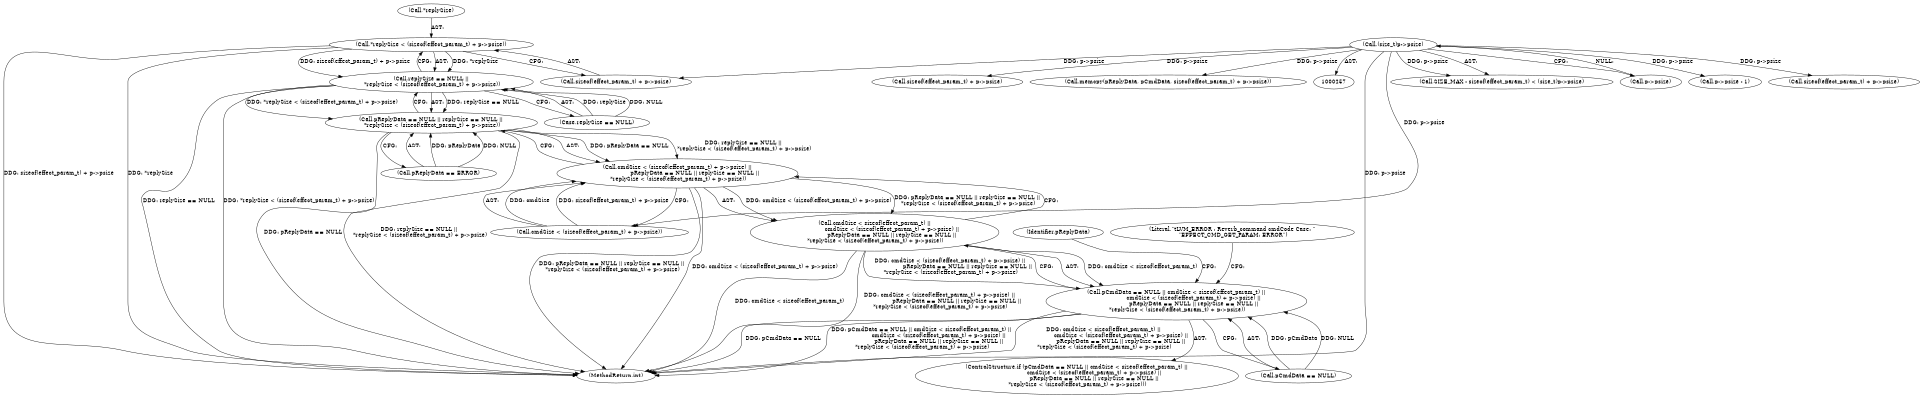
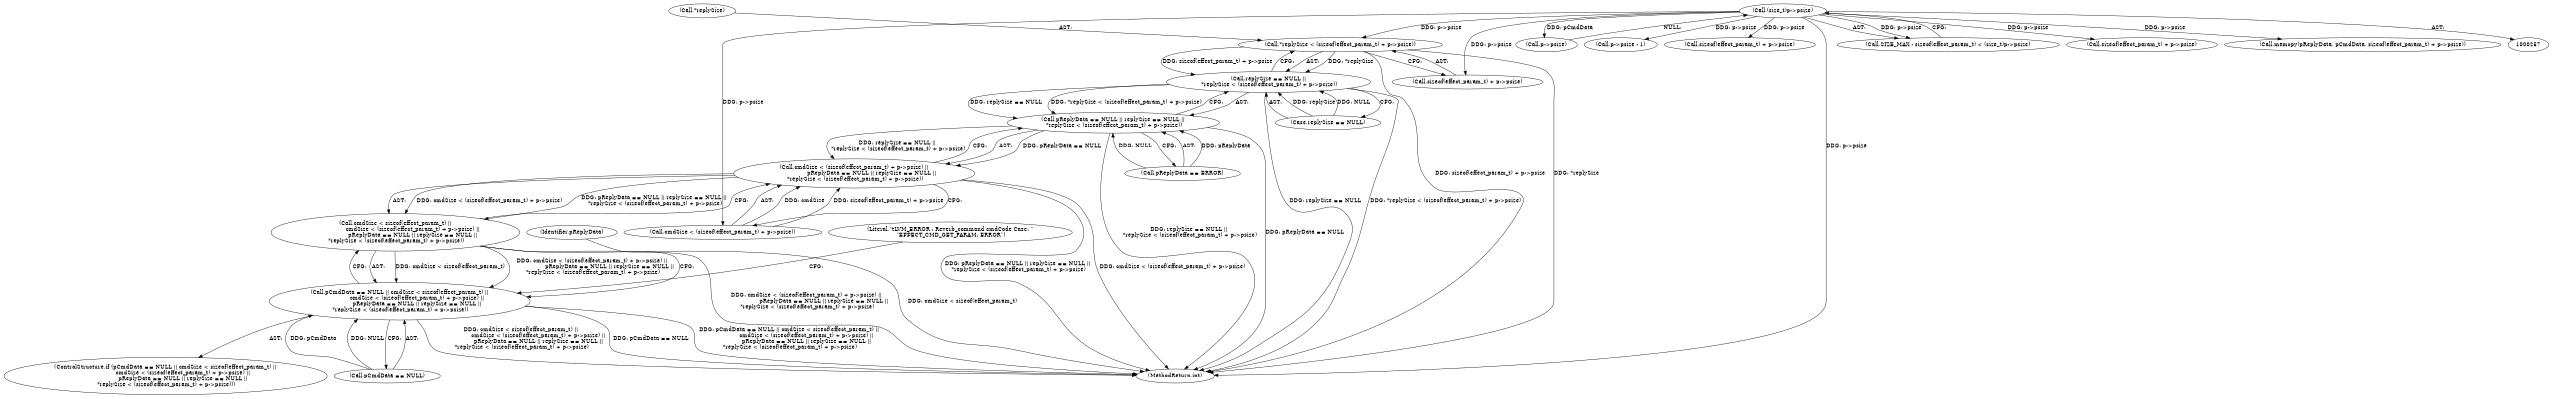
none -> (1552, 16)
none -> (1887, 18)
(1562, 62) -> (1570, 28)
